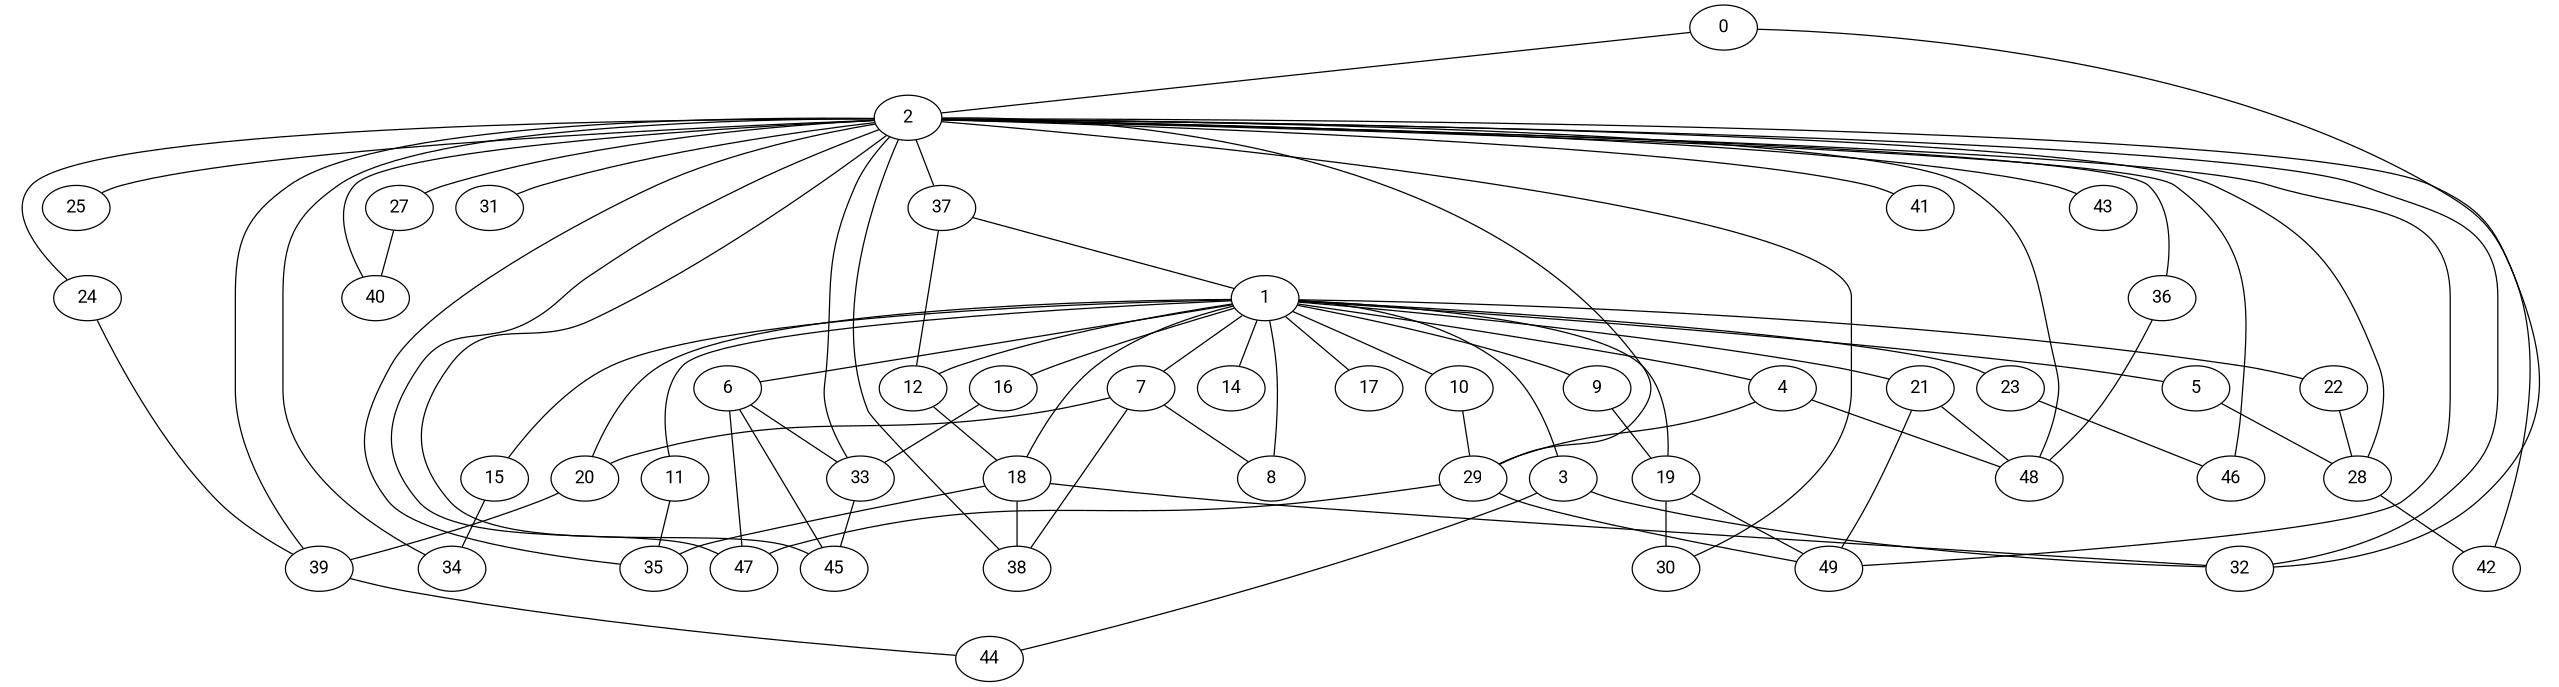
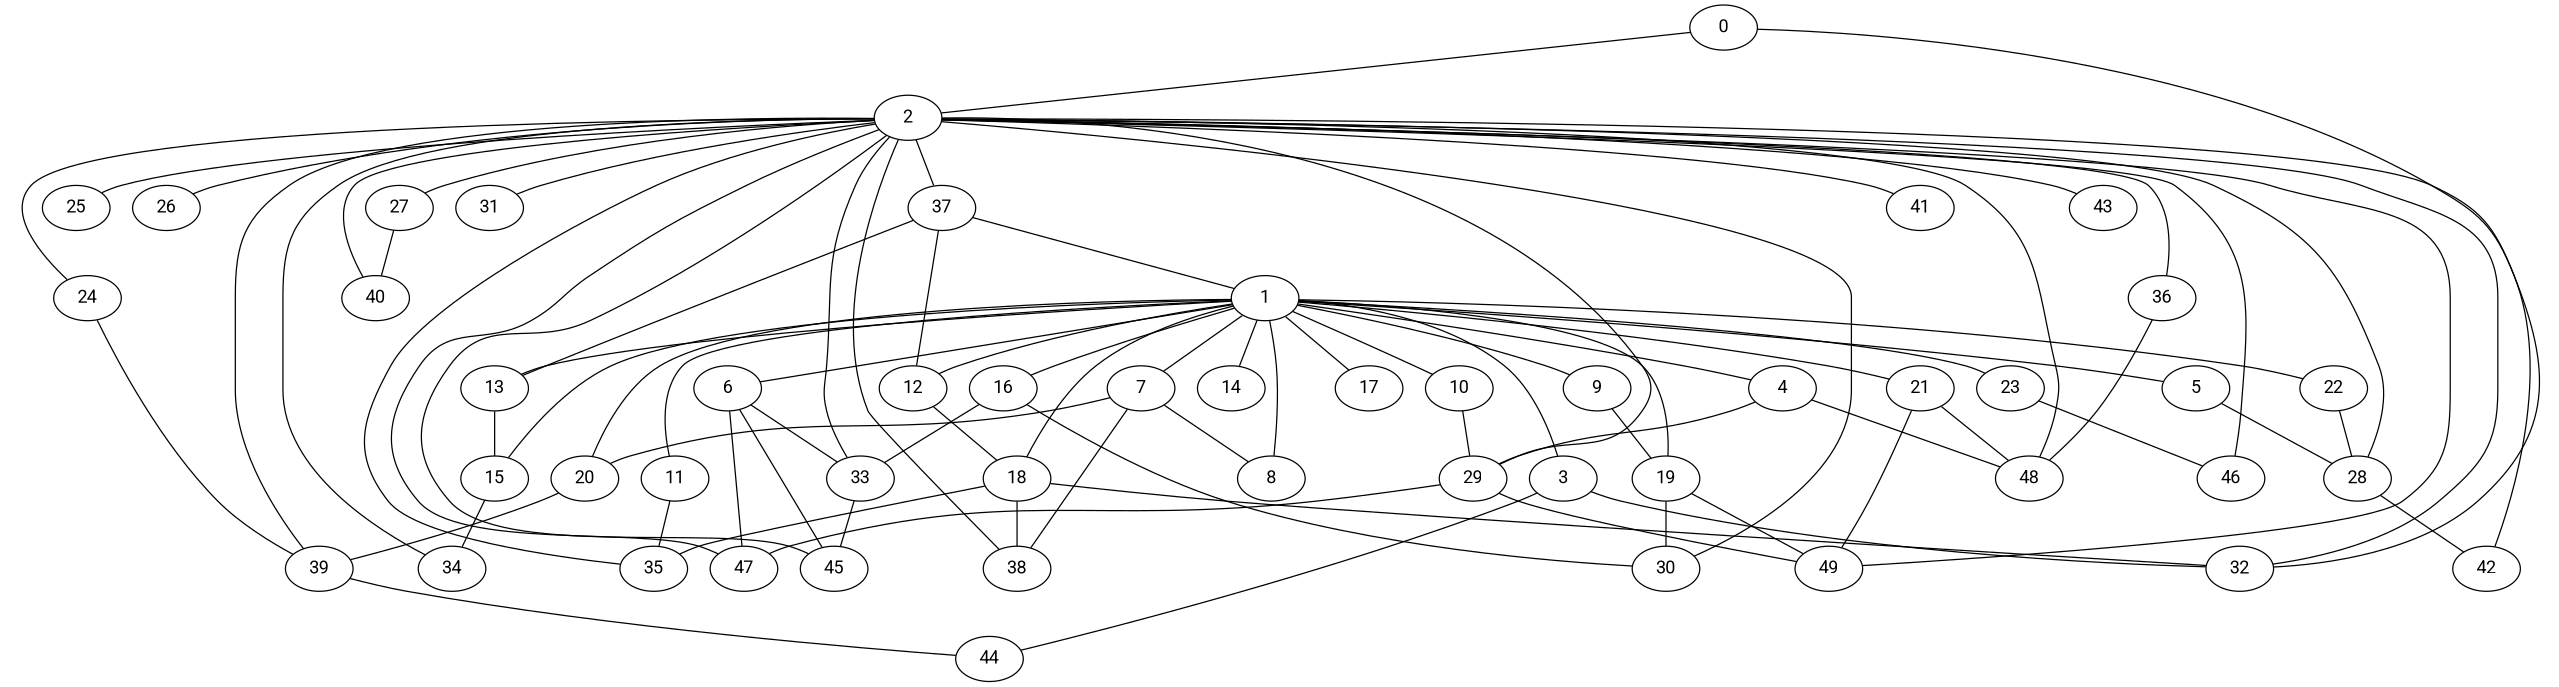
none -> (166, 208)
none -> (495, 388)
none -> (1318, 525)
